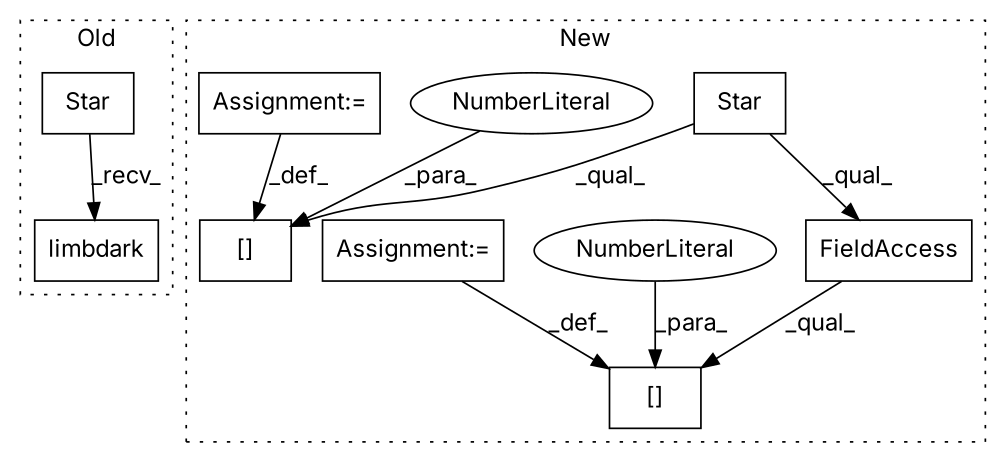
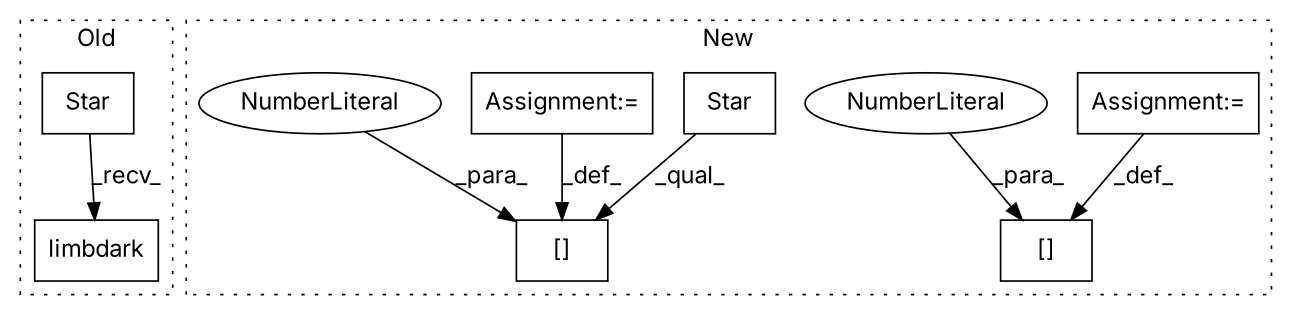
(889, 251) -> none
